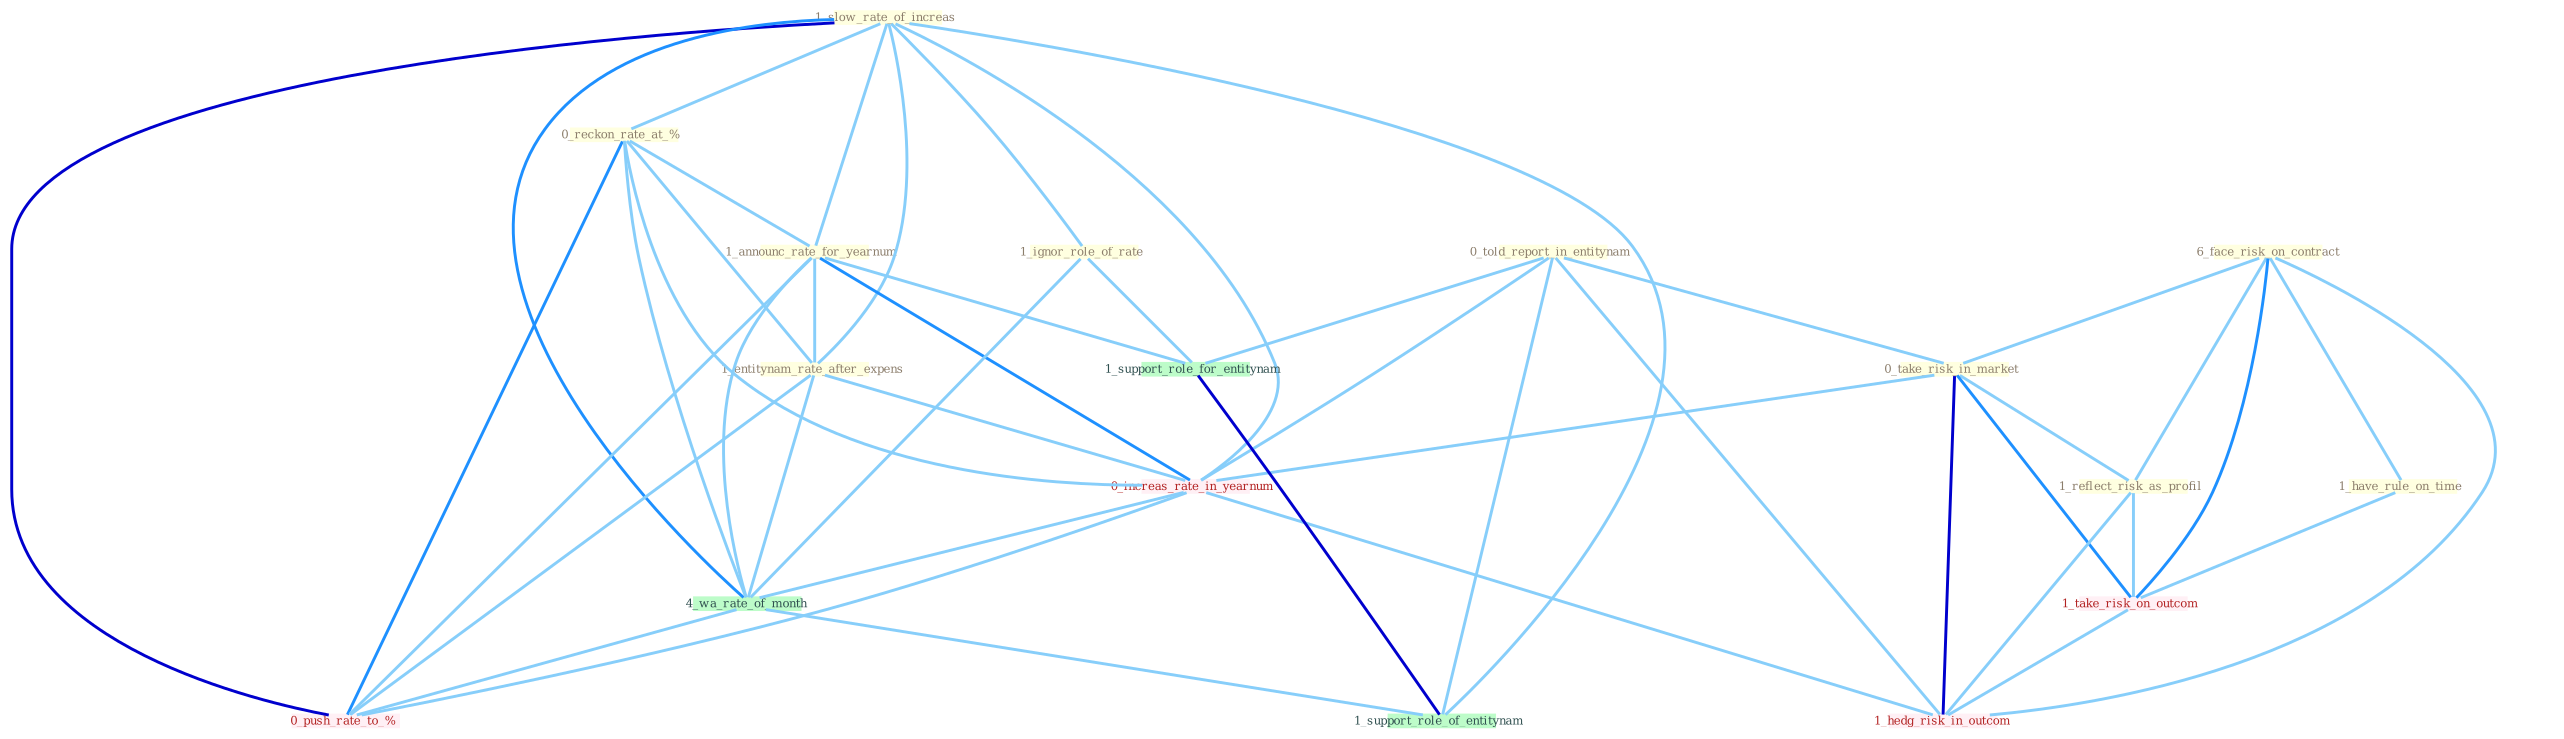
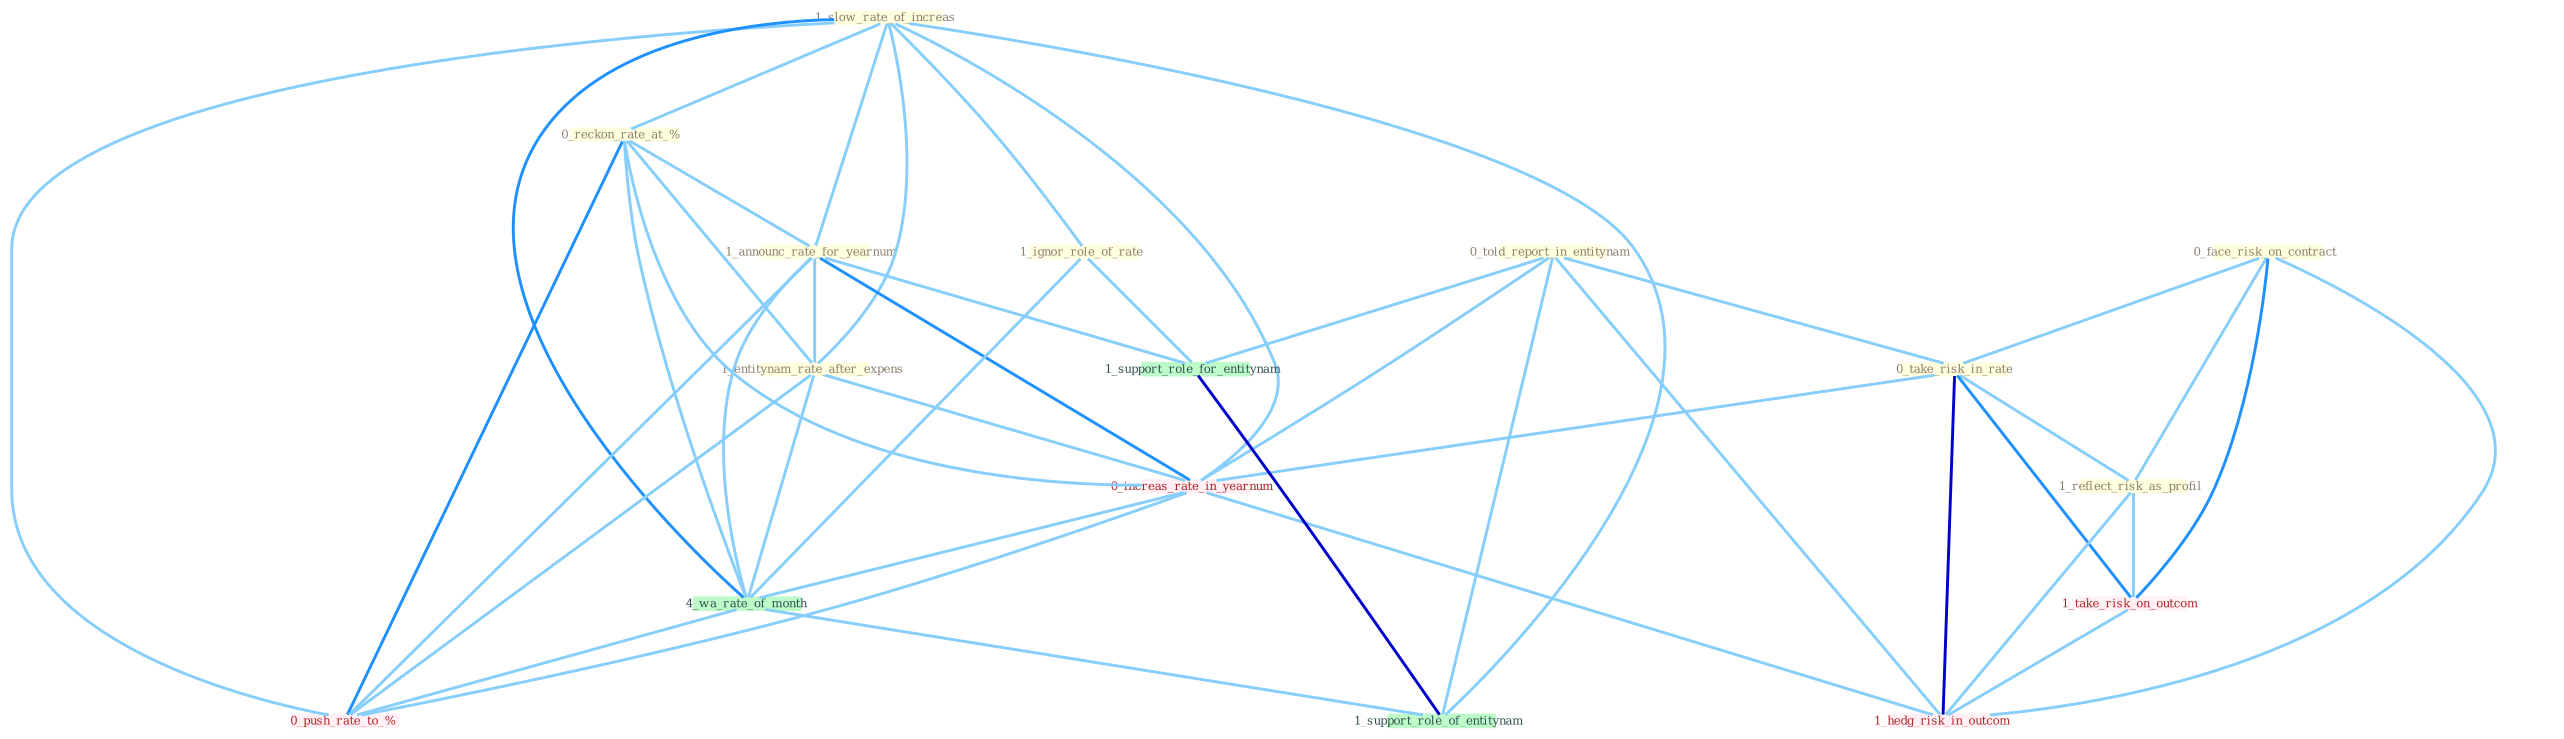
(81, 164) -> (81, 164)
(2268, 252) -> (2268, 252)
(1955, 369) -> (1955, 369)
(2403, 486) -> none
